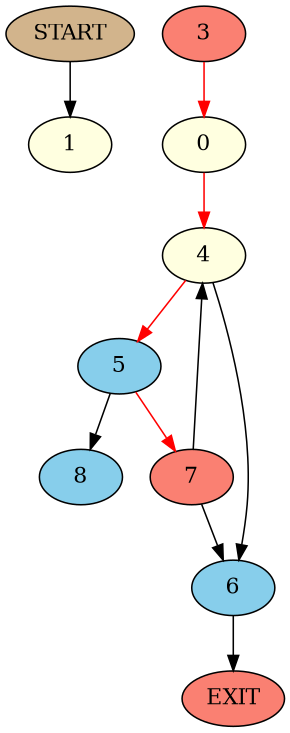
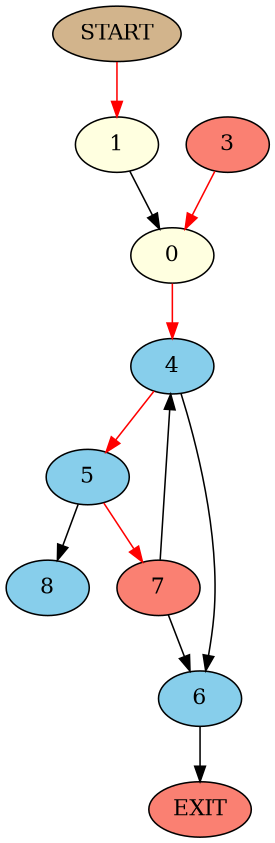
(70, 82) -> (117, 82)
none -> (141, 193)
(204, 255) -> (172, 366)
